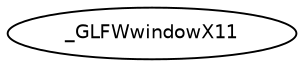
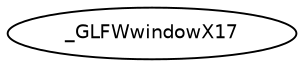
(152, 33) -> (152, 33)
